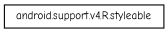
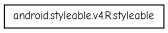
(84, 16) -> (84, 16)
